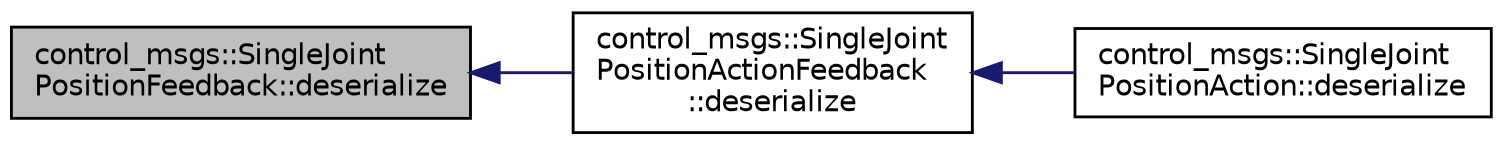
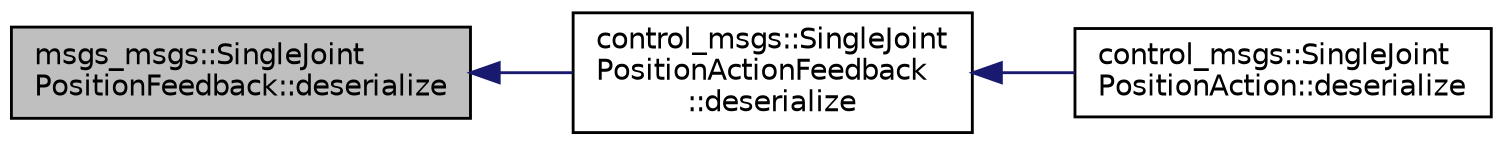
(241, 73) -> (241, 73)
